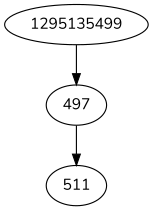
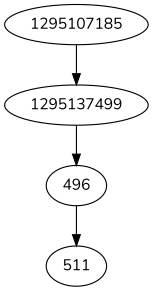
(76, 25) -> (76, 105)
none -> (76, 25)
(76, 105) -> (76, 186)
